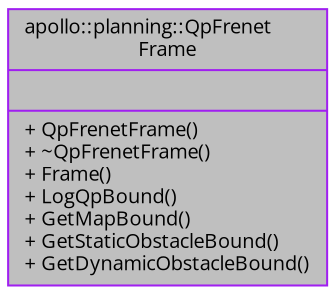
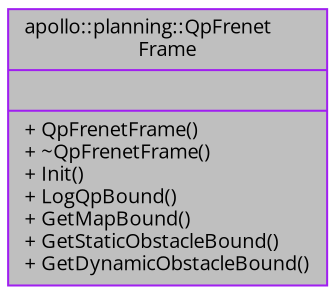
(68, 175) -> (55, 175)
